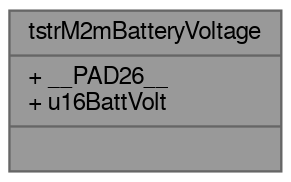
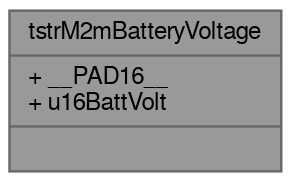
(99, 77) -> (99, 77)
